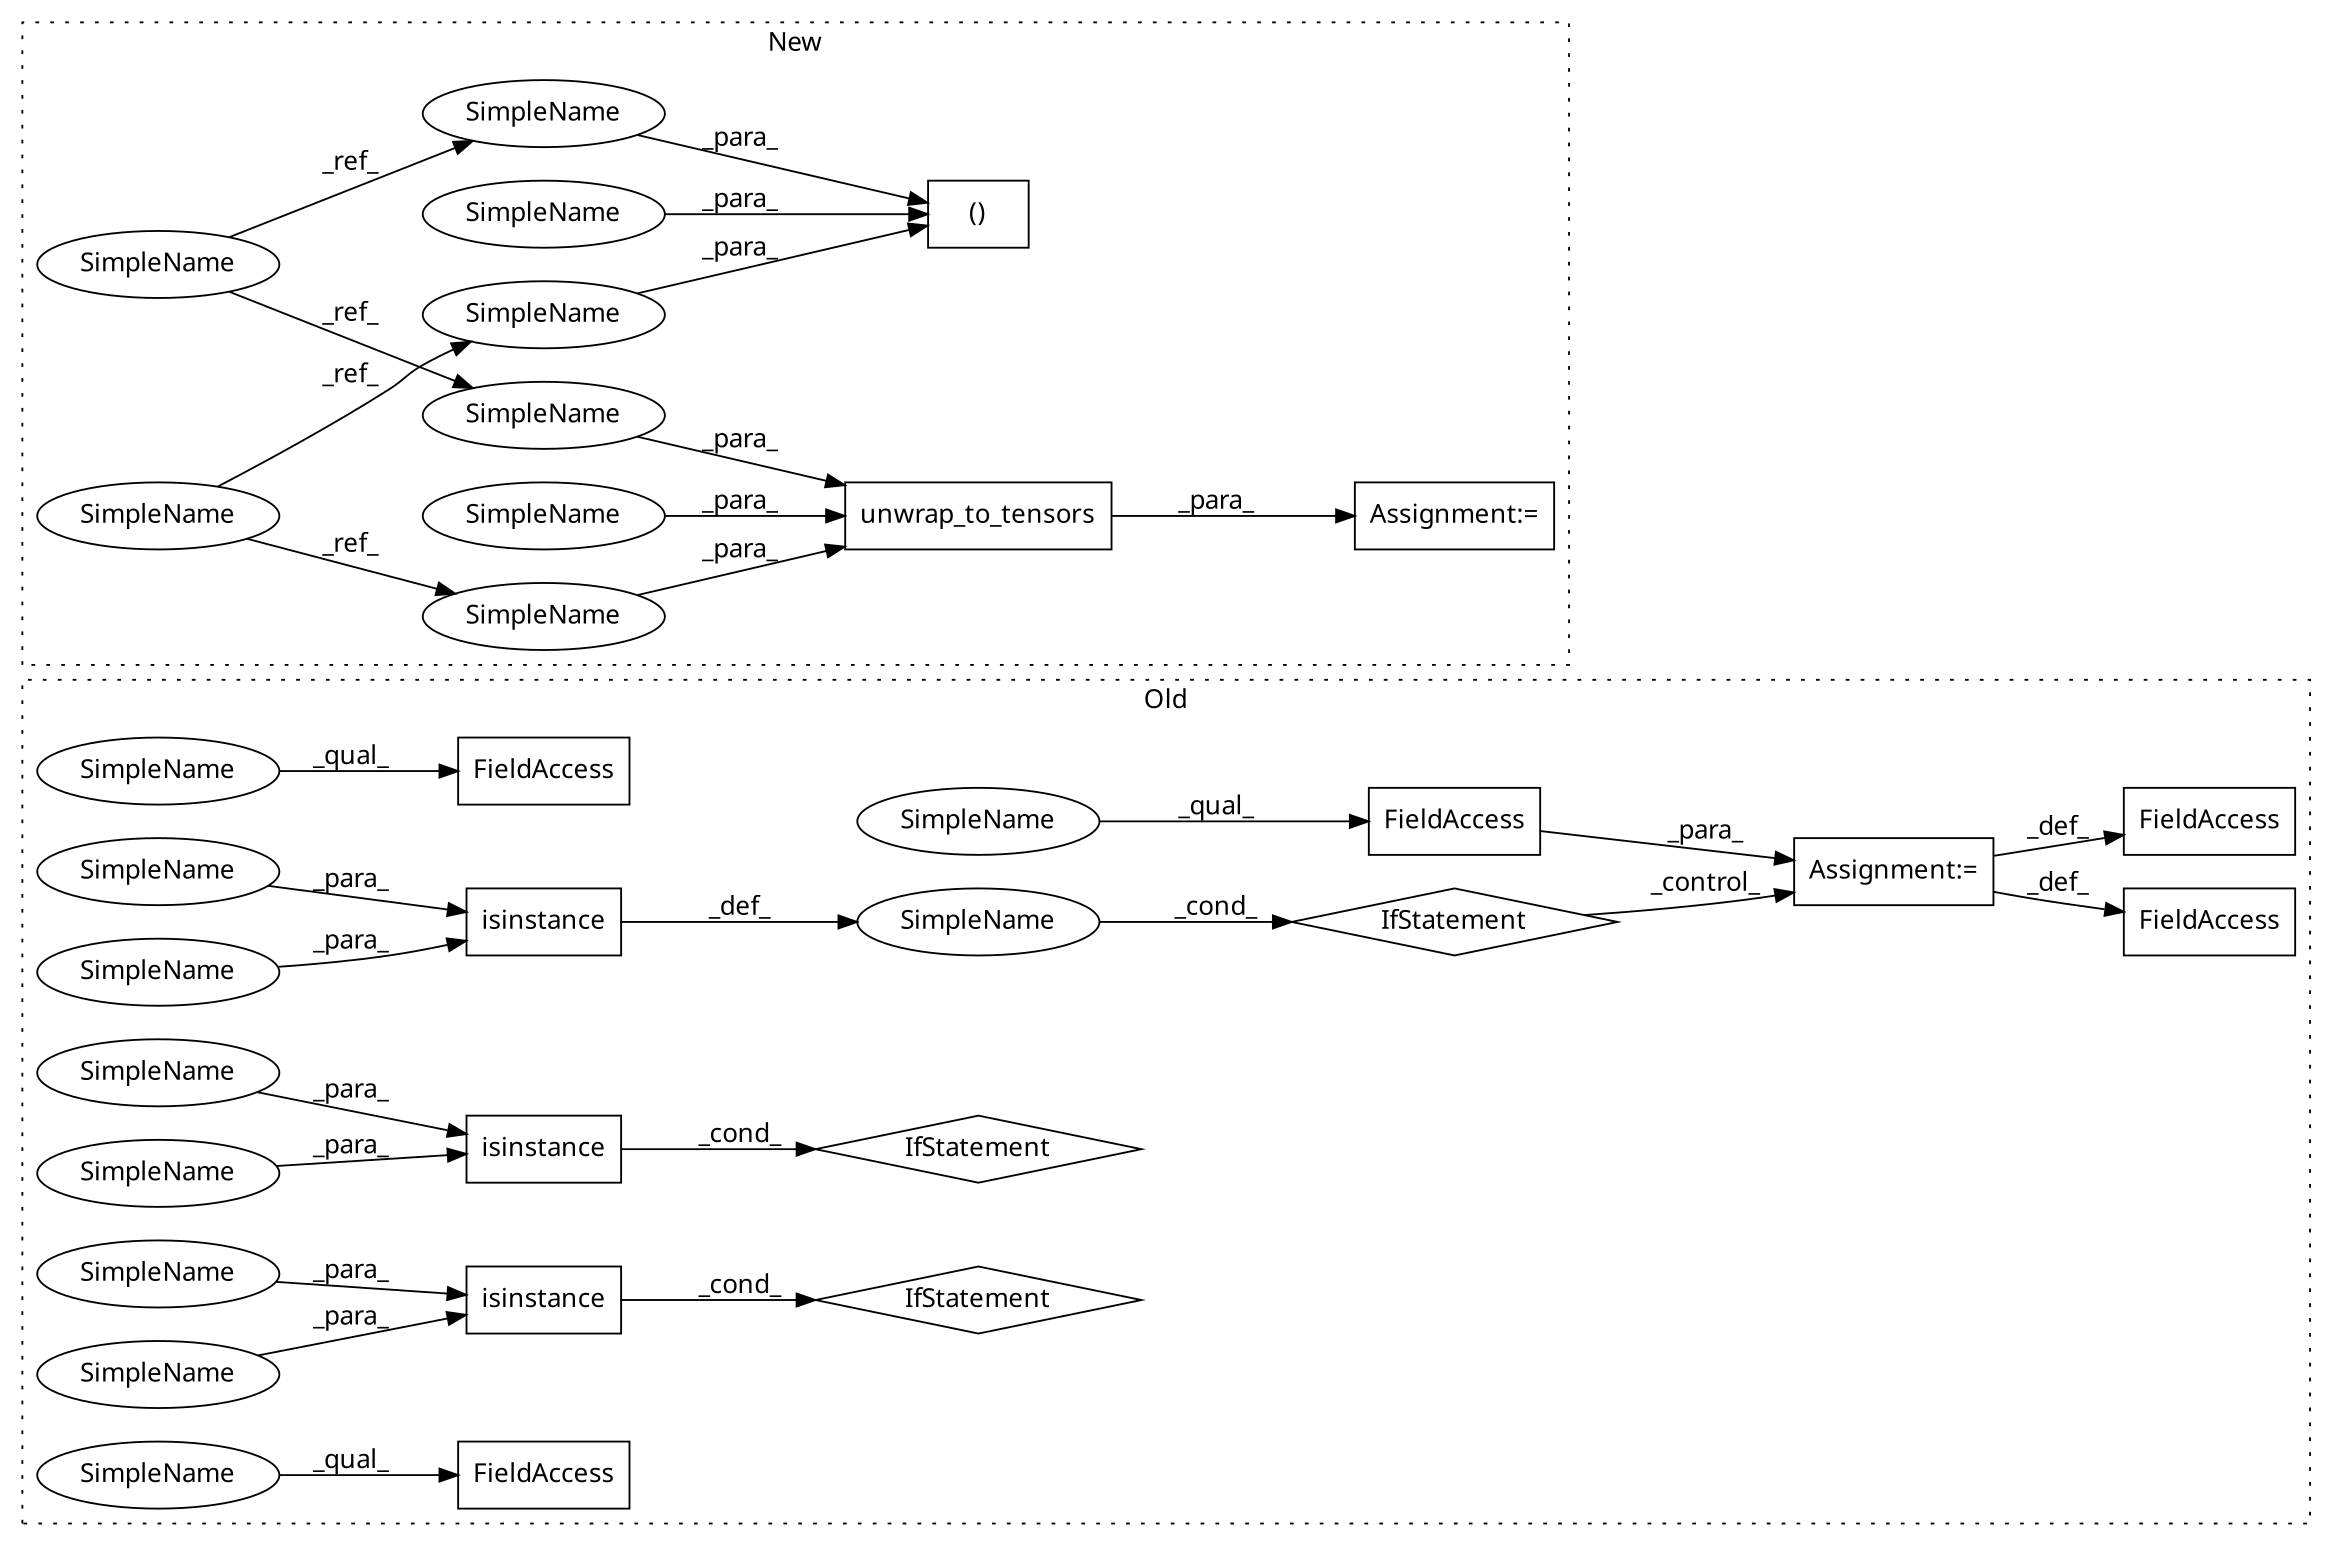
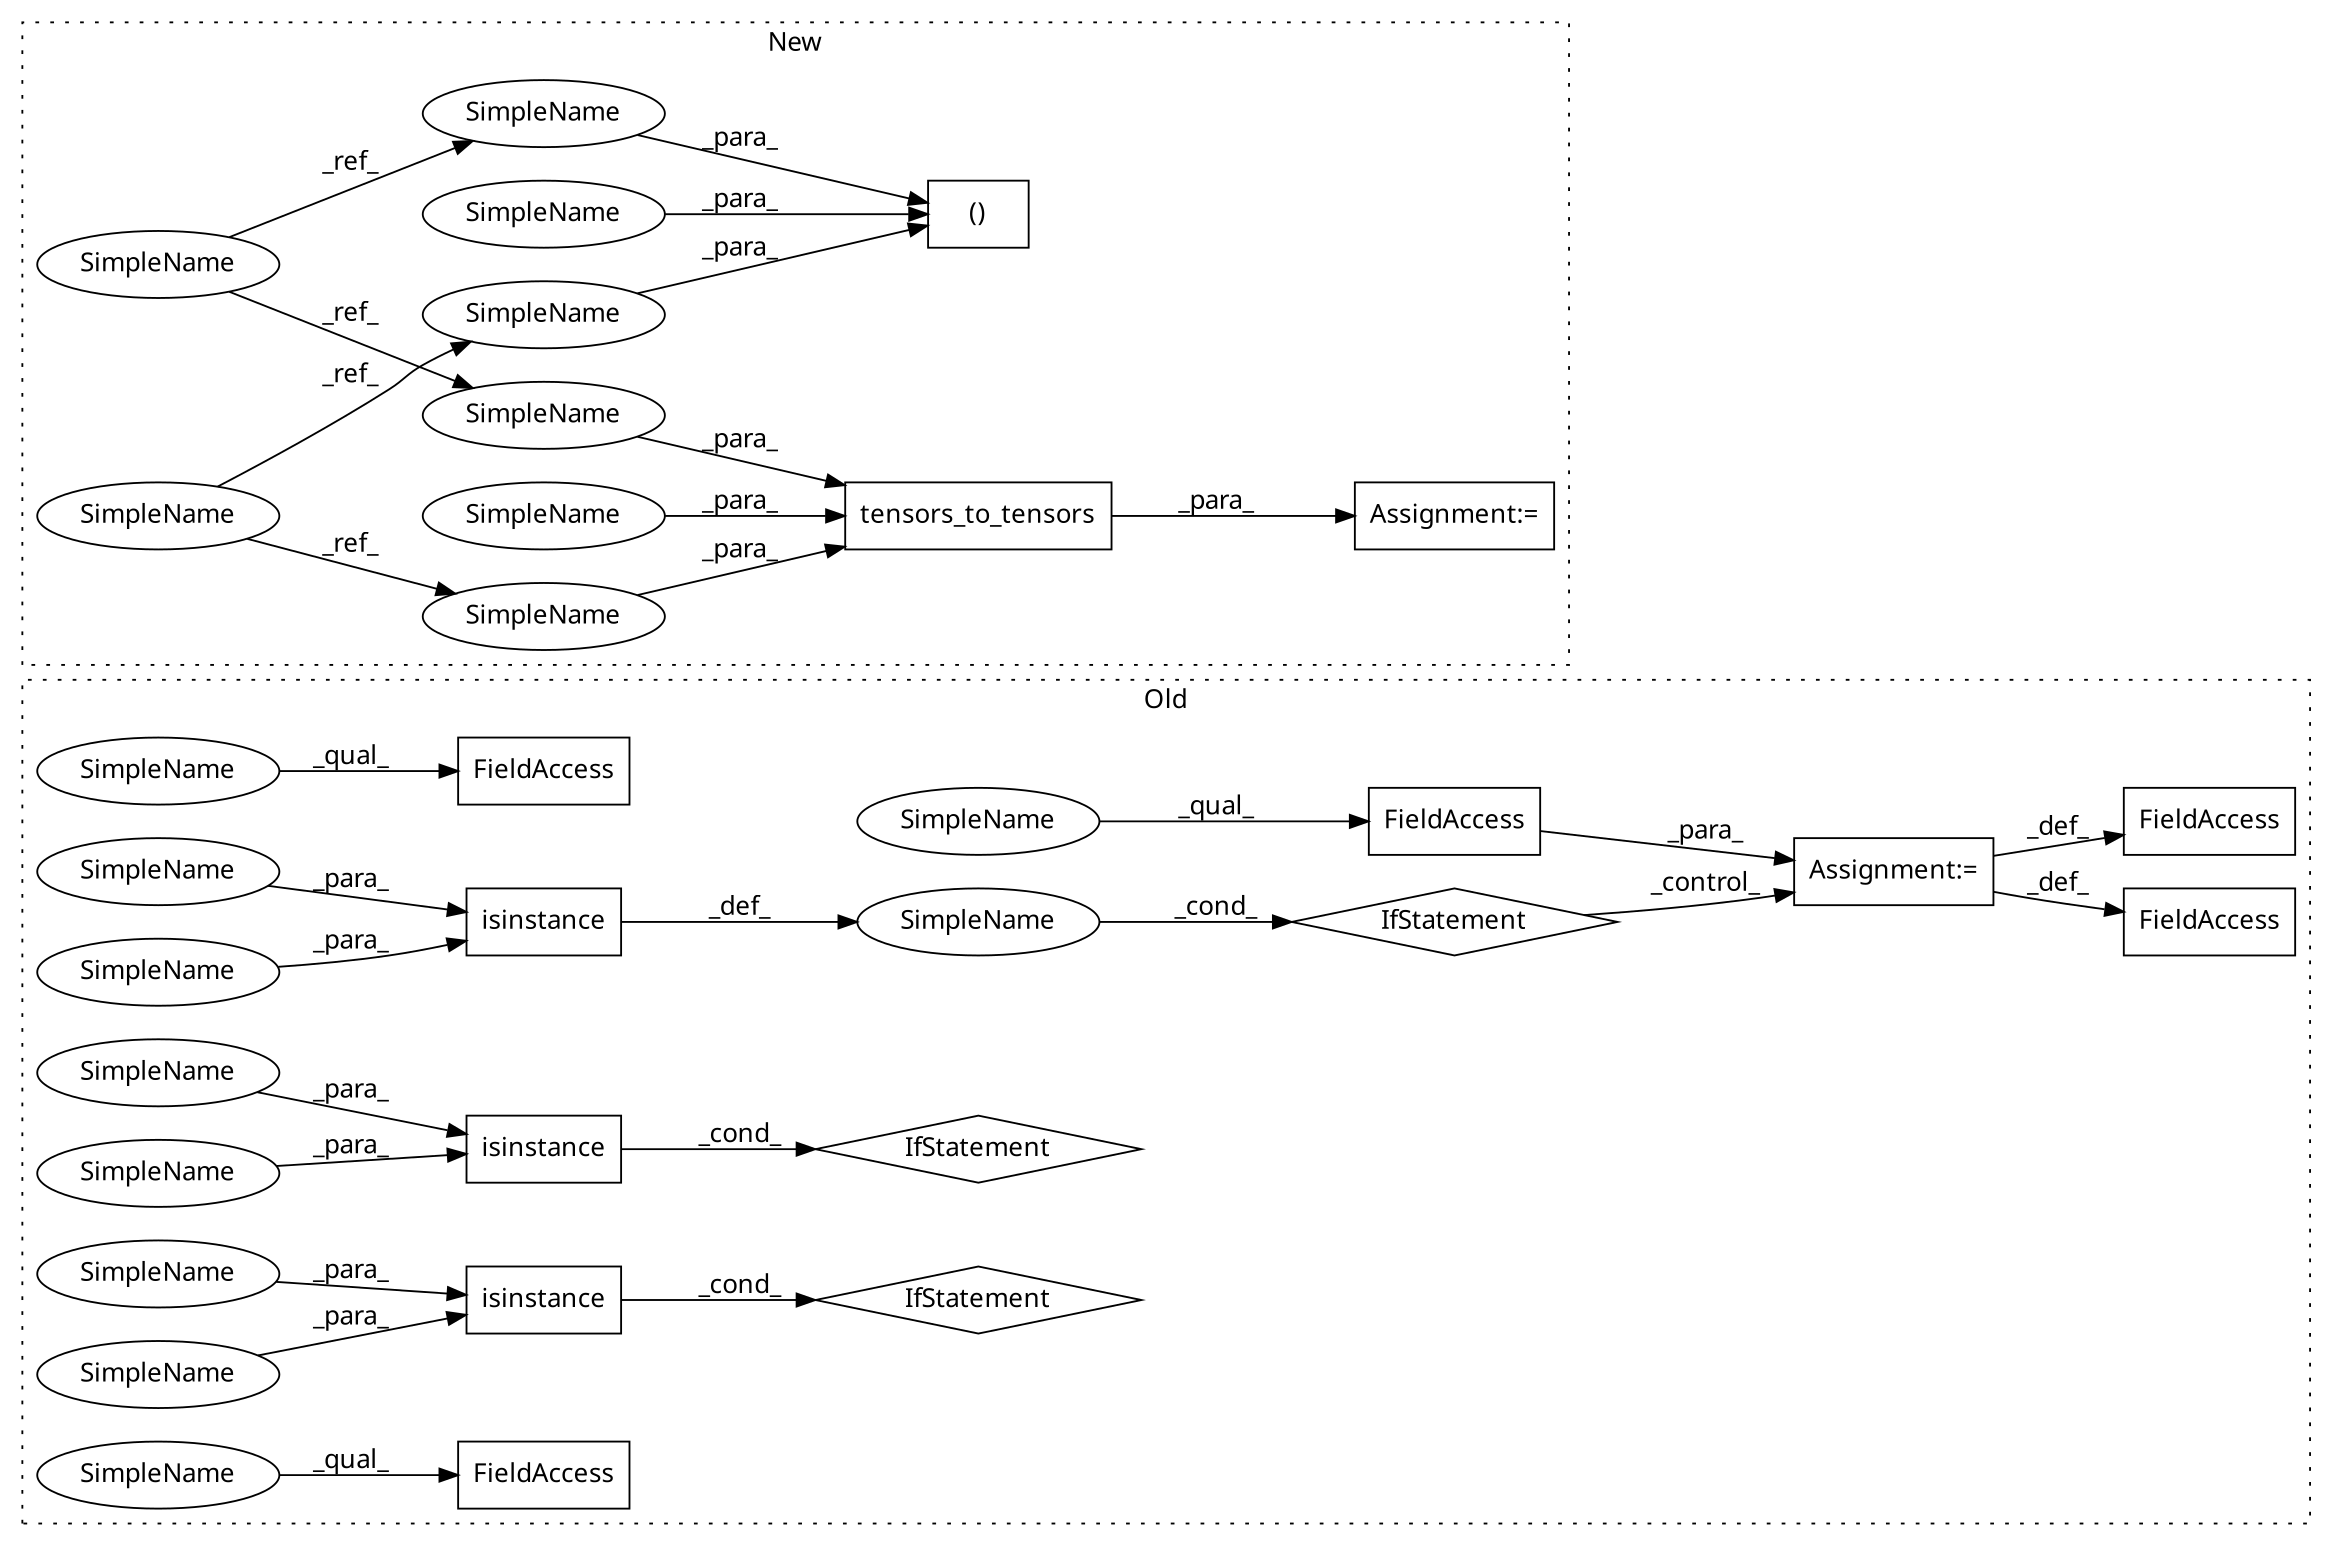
(978, 516) -> (978, 516)
